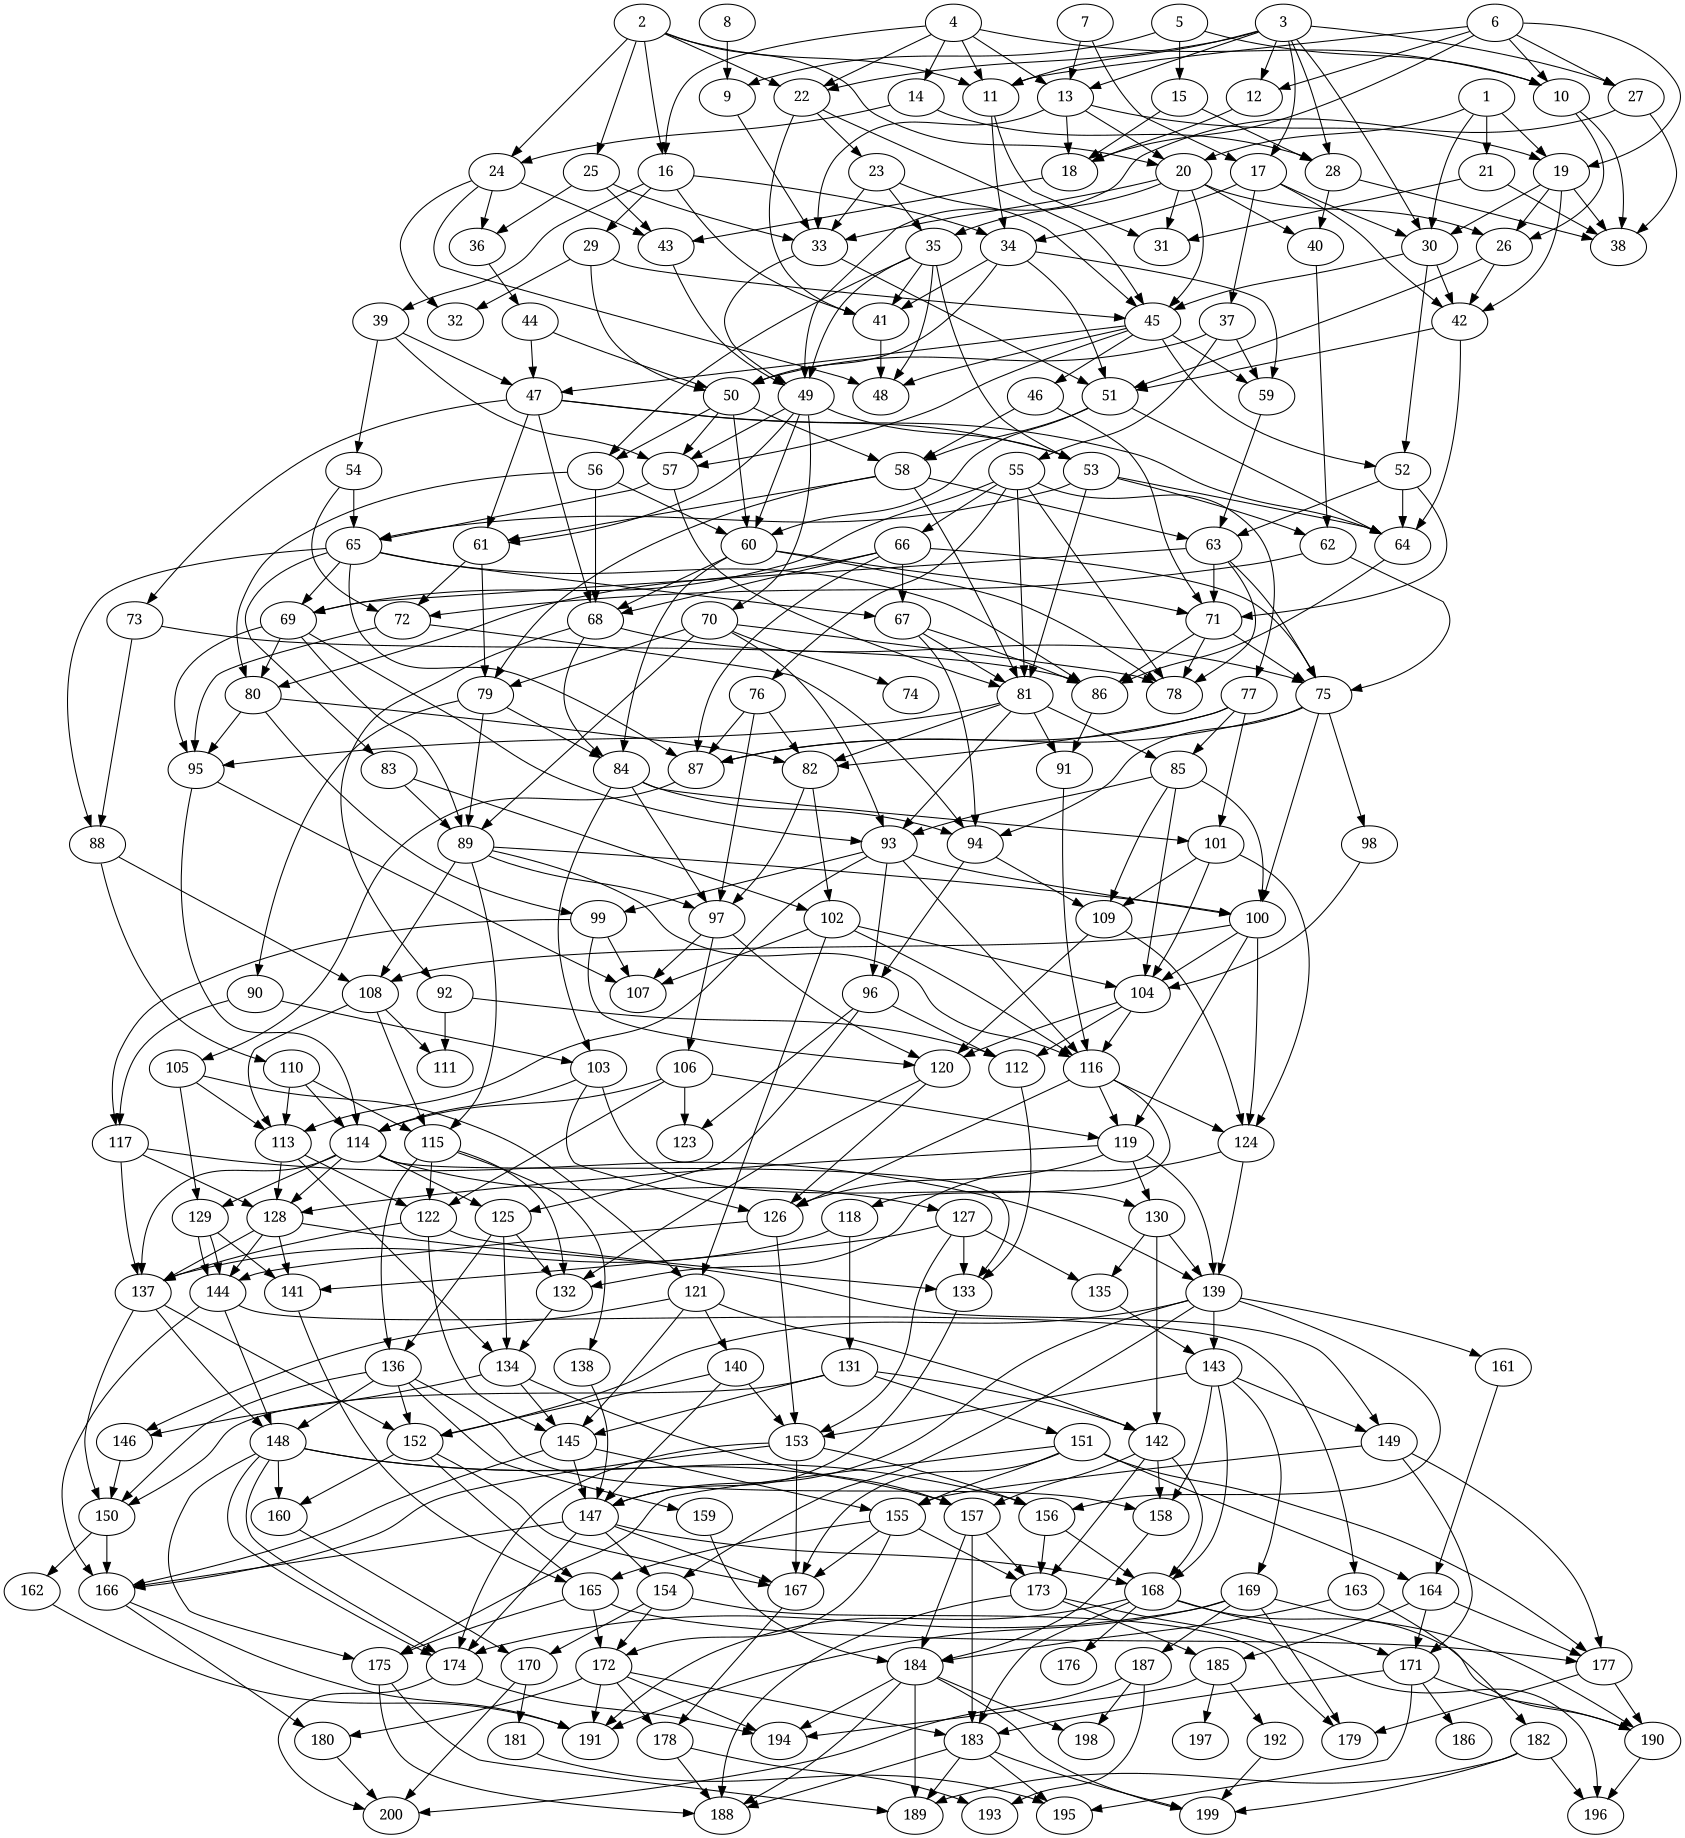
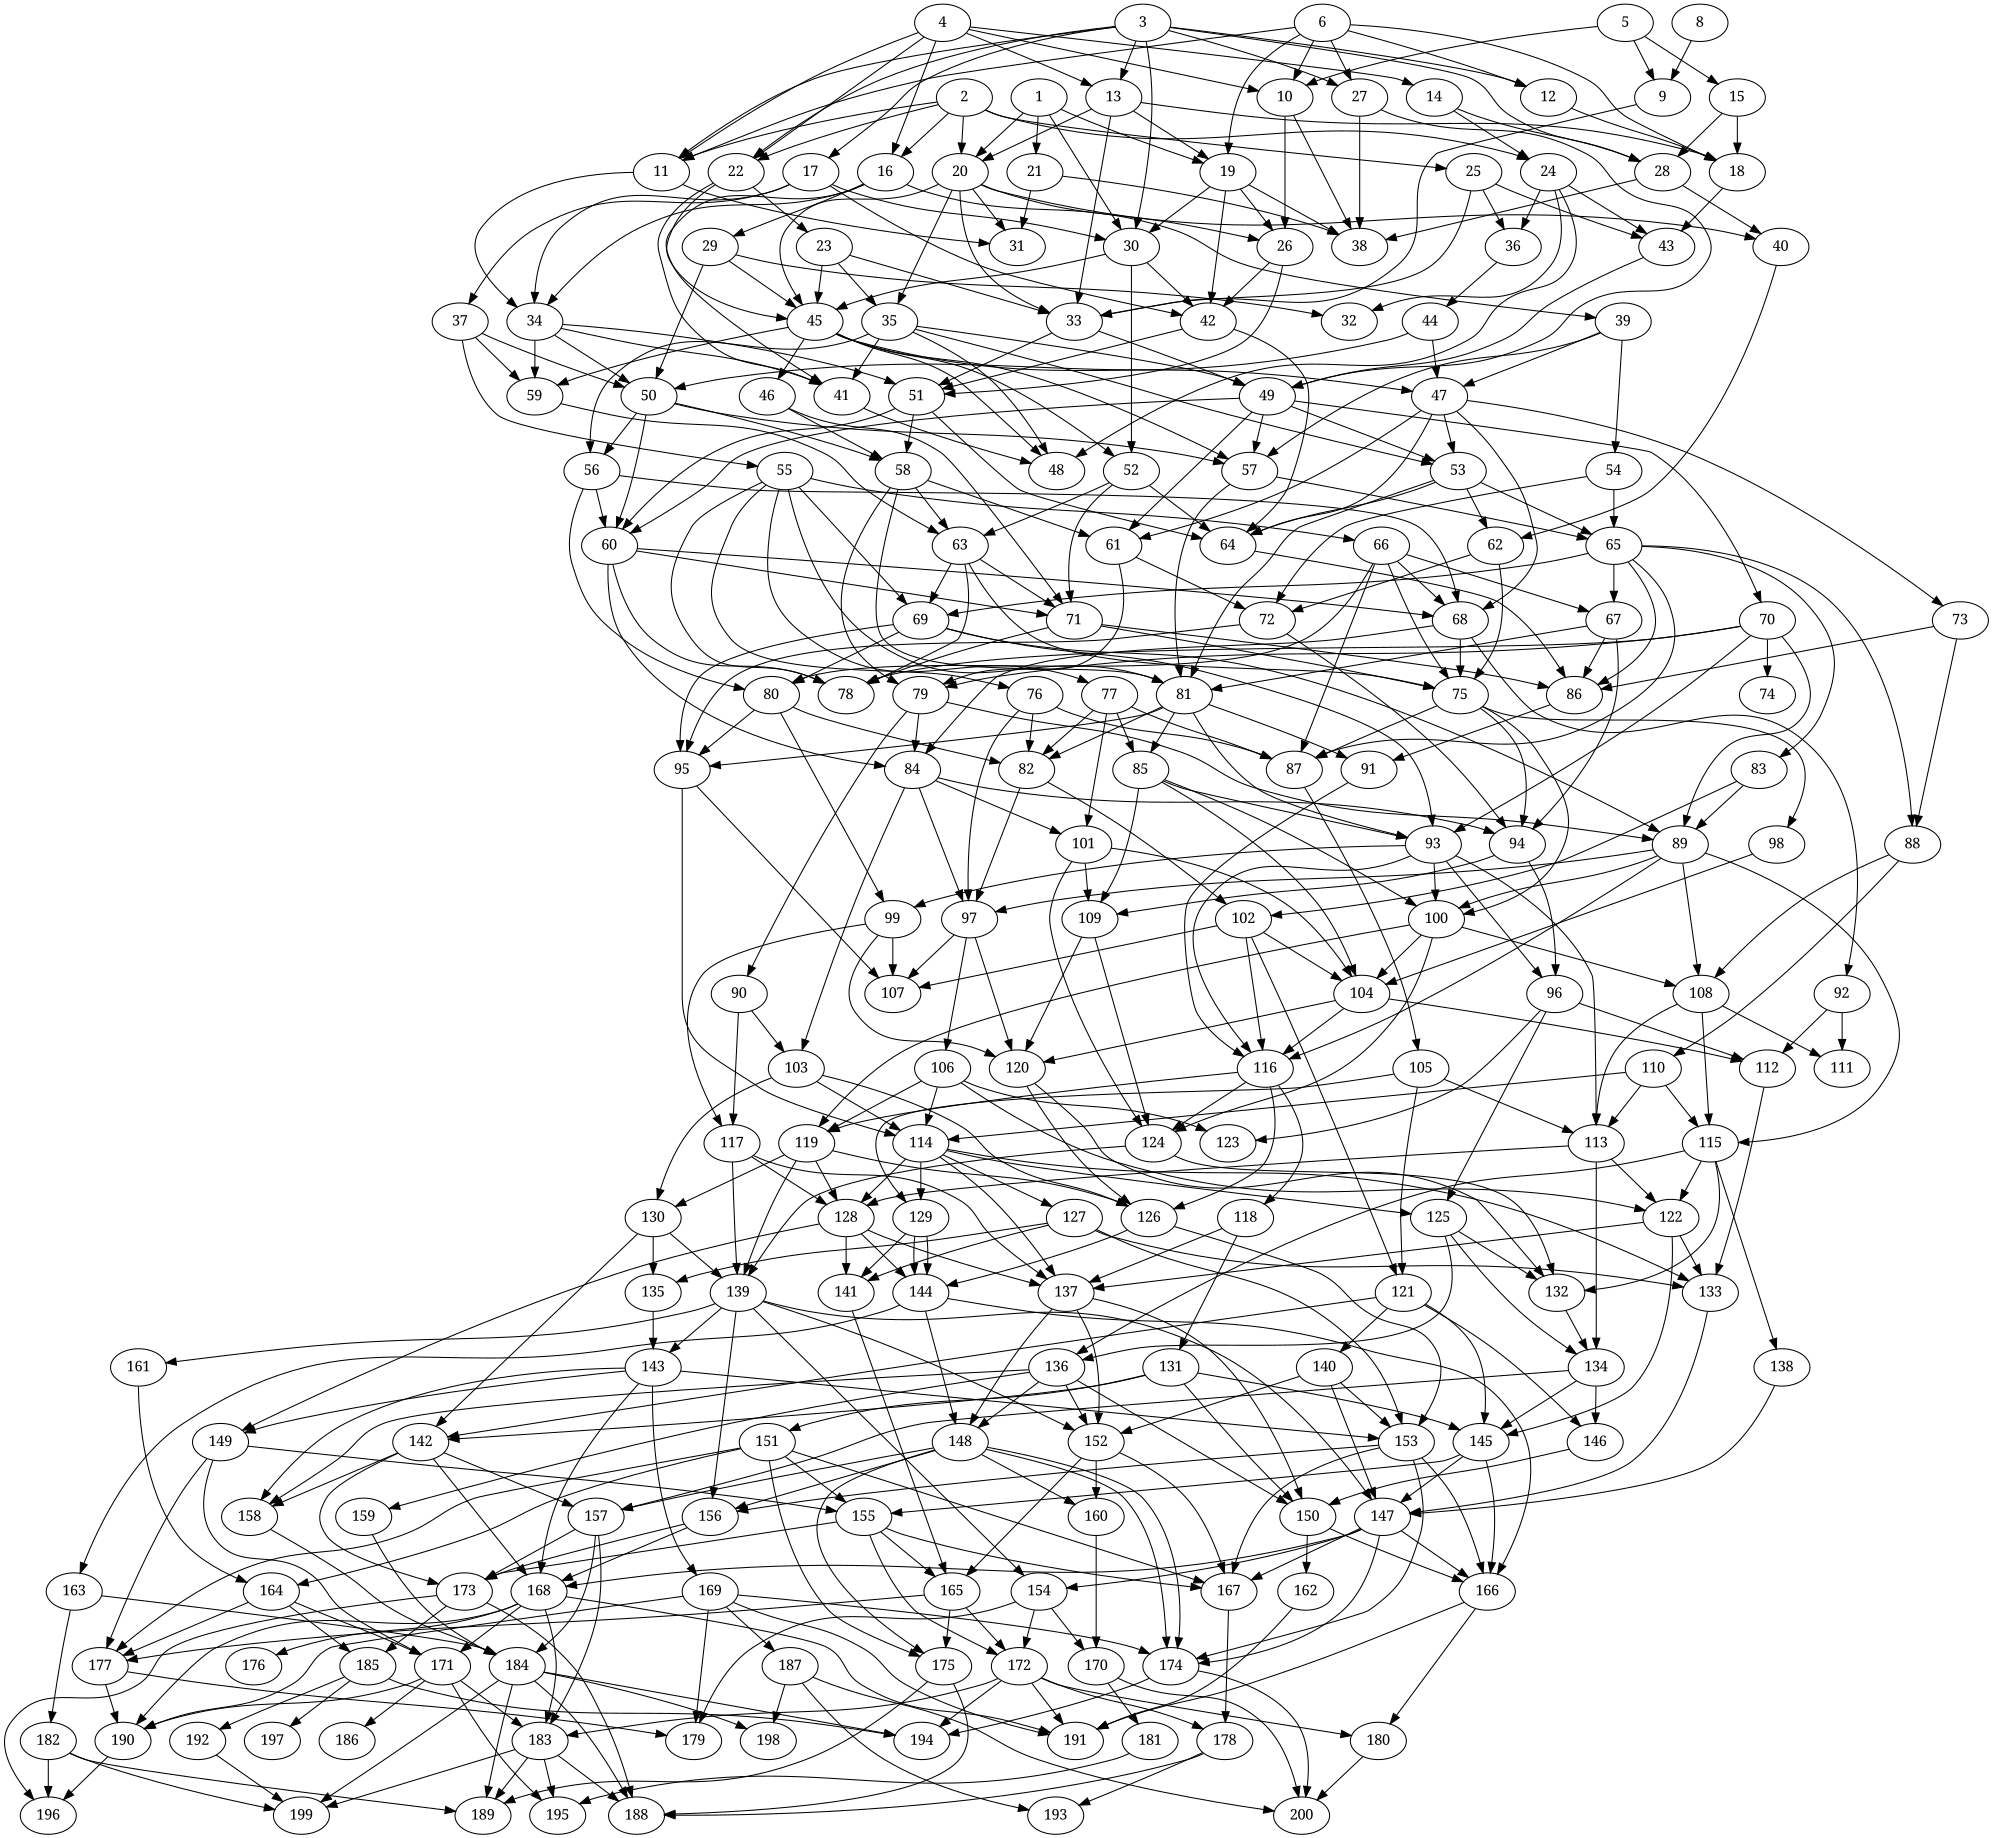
(1085, 23) -> none
